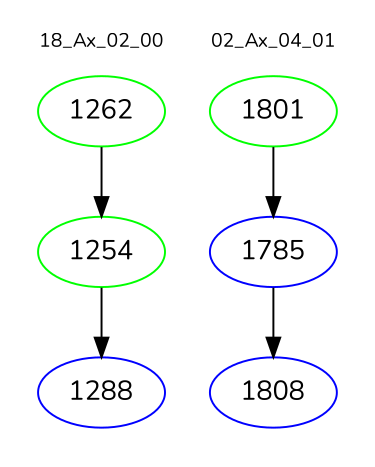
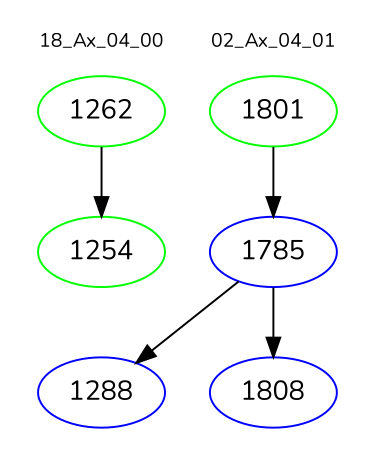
(102, 42) -> (102, 42)
(102, 313) -> (208, 306)
